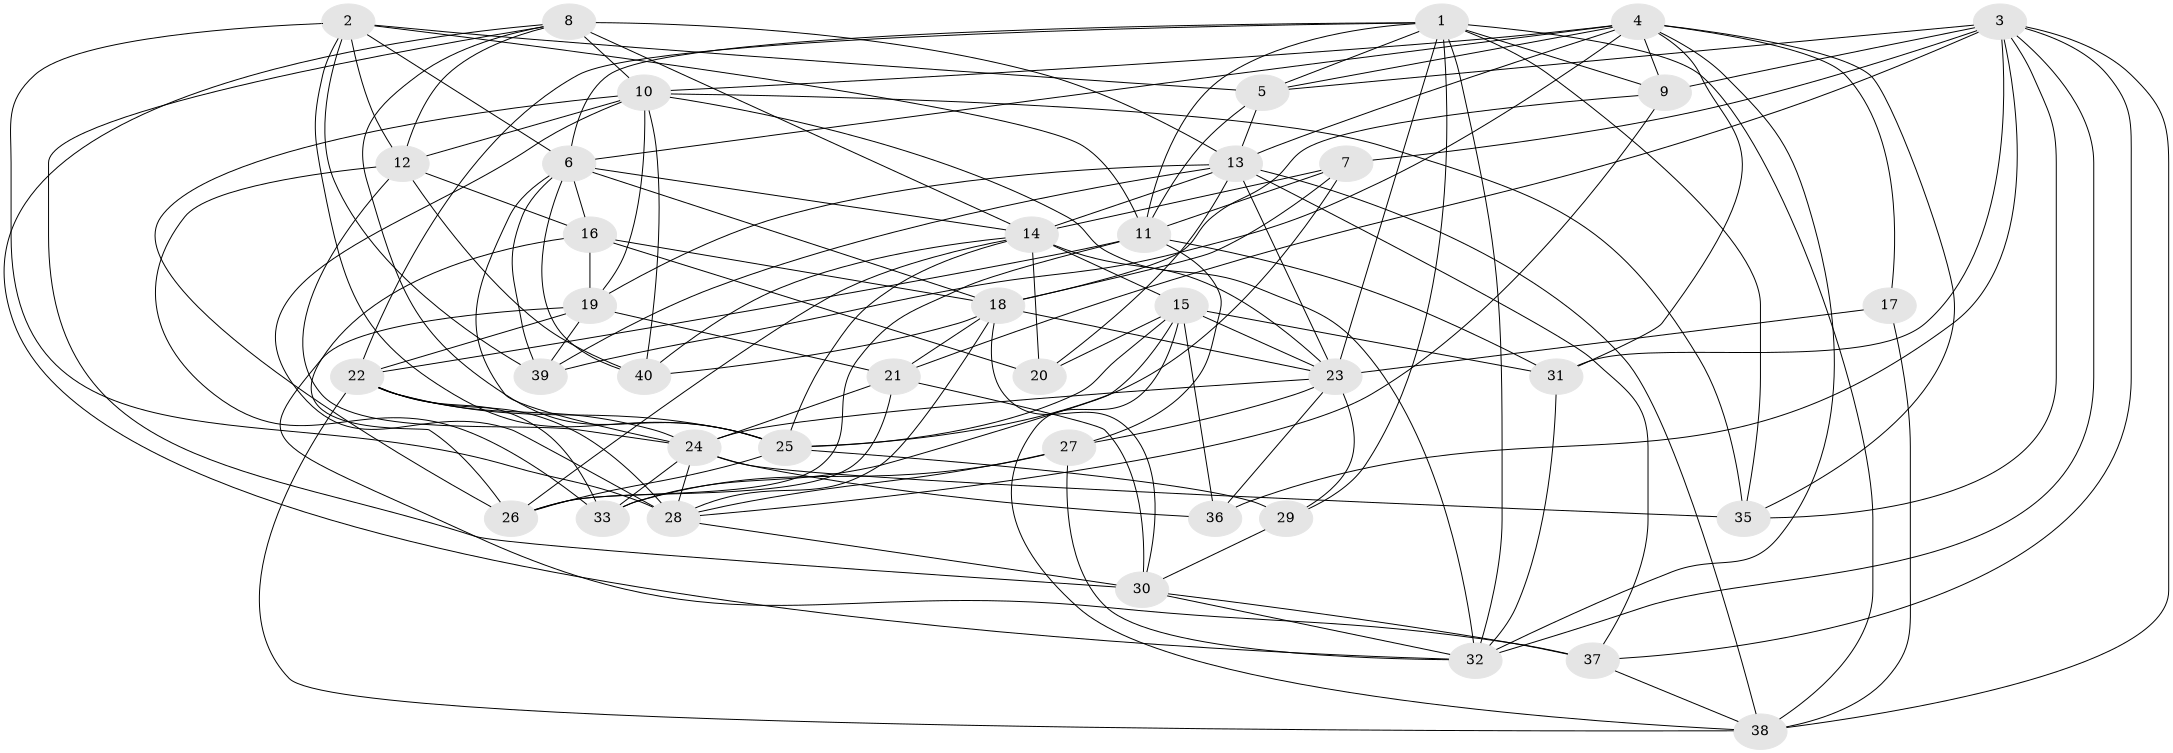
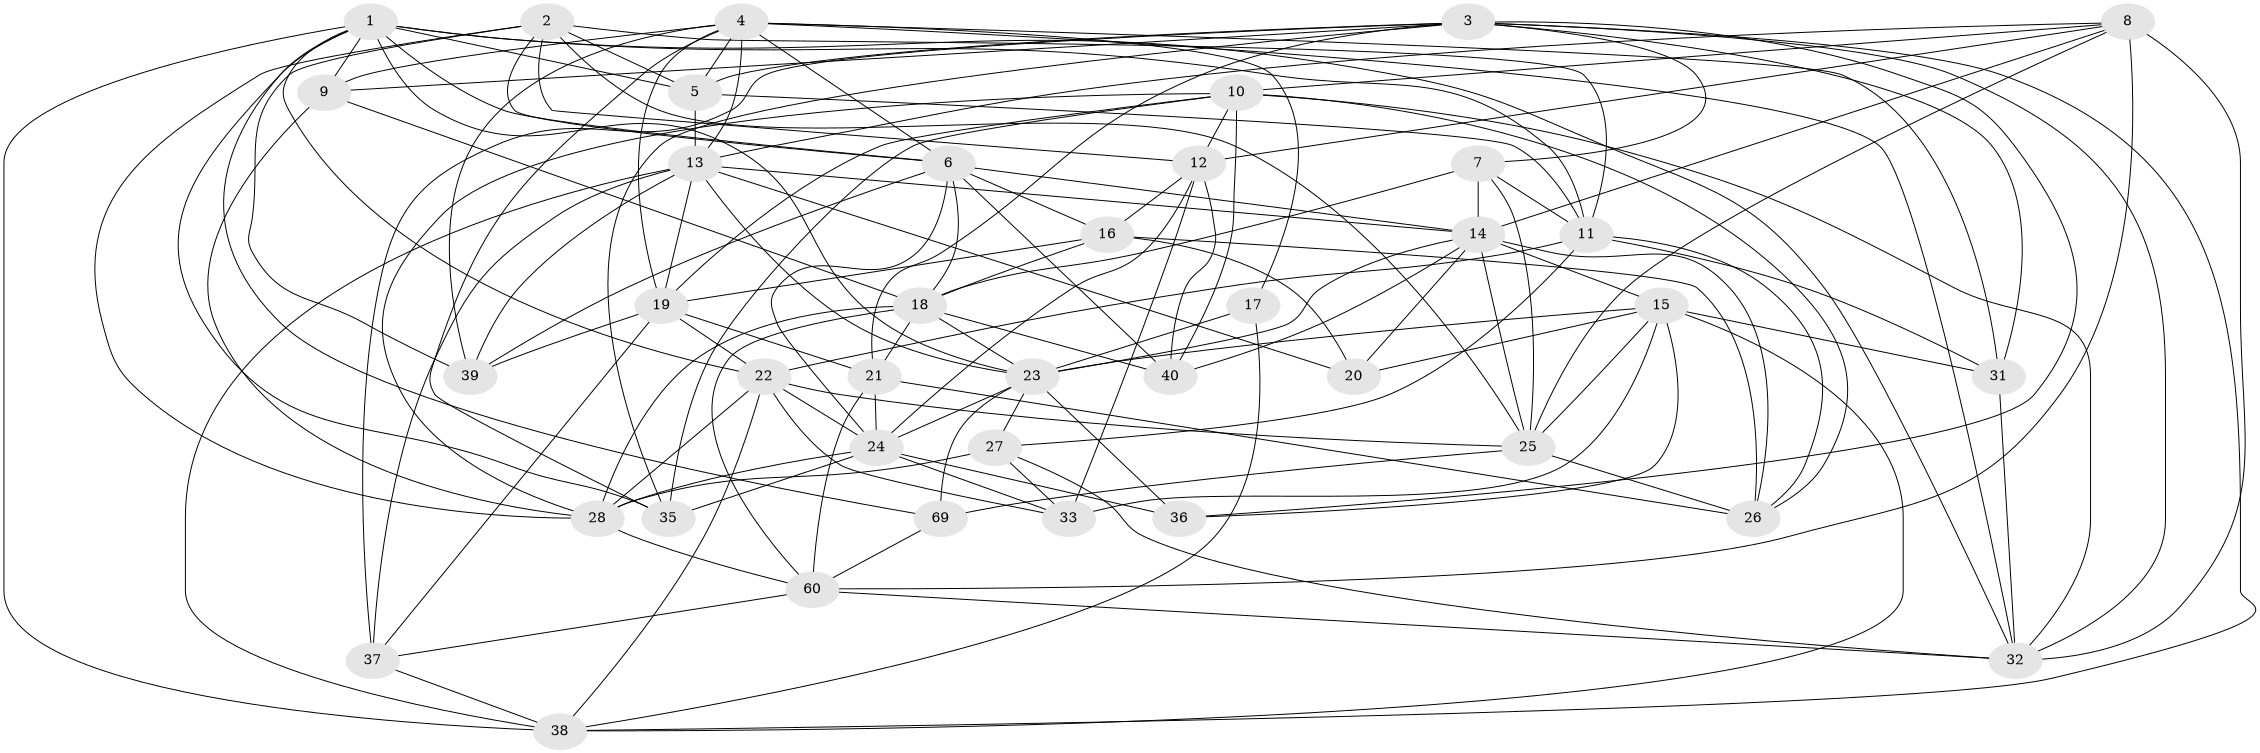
(1142, 64) -> (640, 151)
(1286, 519) -> (941, 519)
(1142, 590) -> (813, 590)
